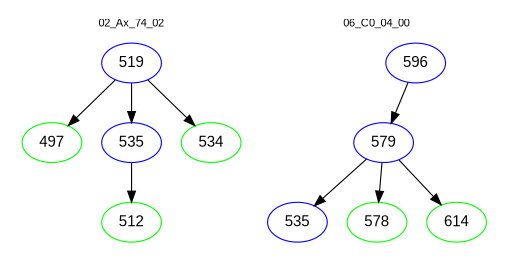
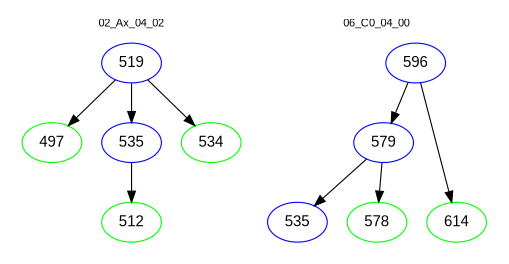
(132, 24) -> (132, 24)
(416, 178) -> (435, 137)
